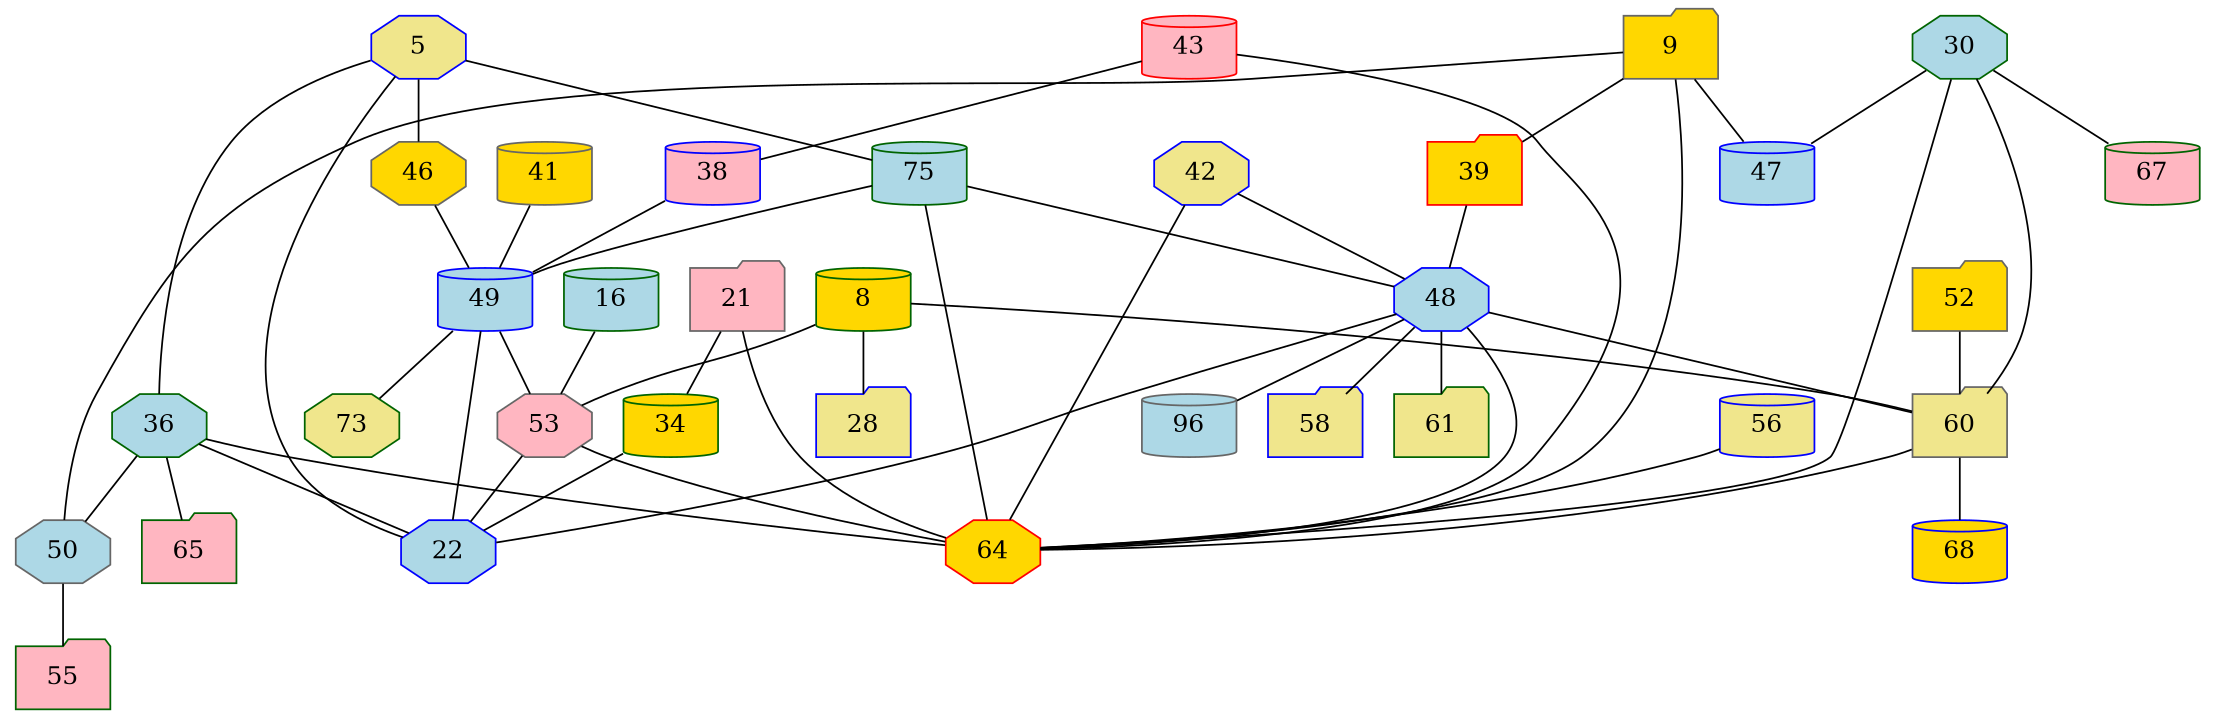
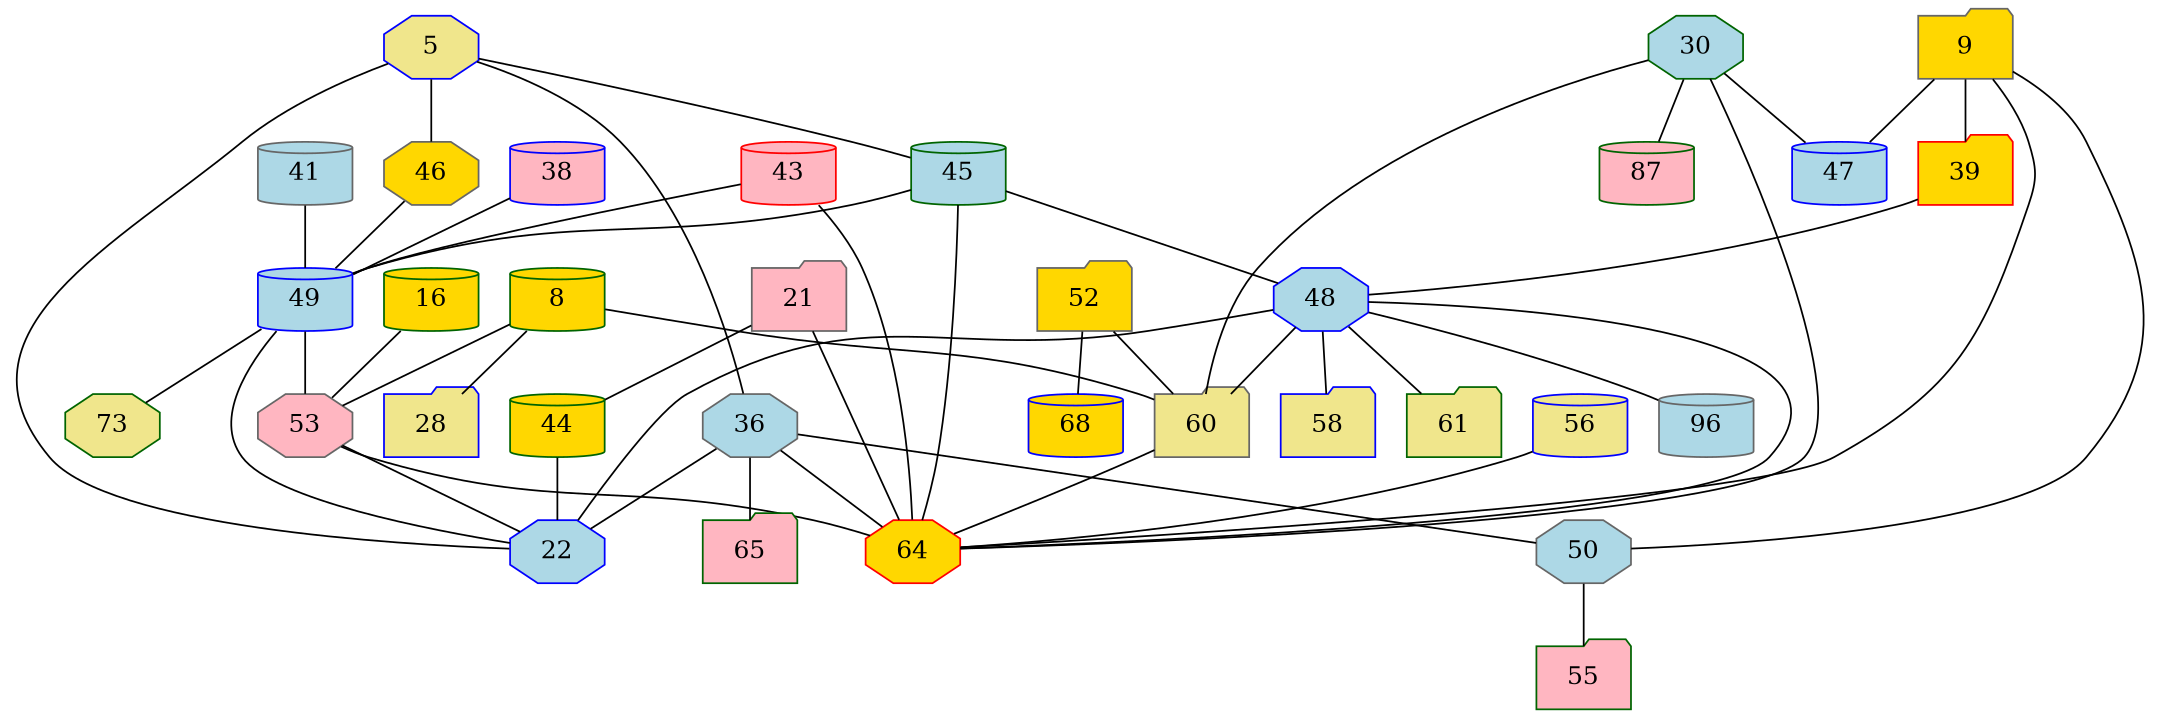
(951, 110) -> (555, 222)
(545, 173) -> (305, 173)
(919, 173) -> (958, 173)
(1201, 173) -> none
(2152, 173) -> (1647, 173)
(611, 299) -> (431, 299)
(159, 426) -> (750, 426)
(671, 426) -> (557, 426)
(1960, 489) -> (1080, 363)
